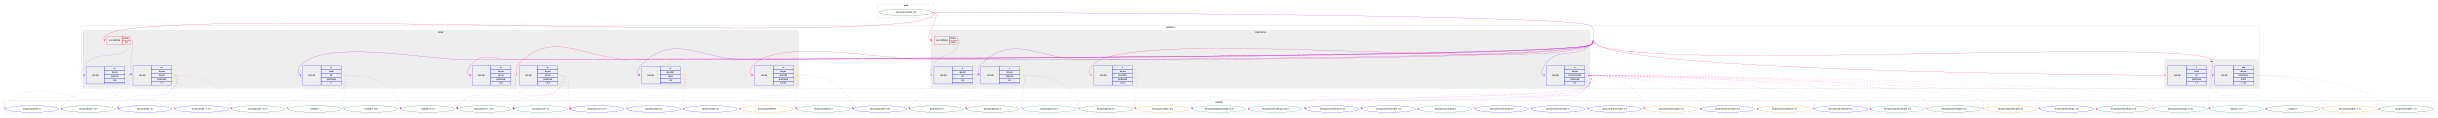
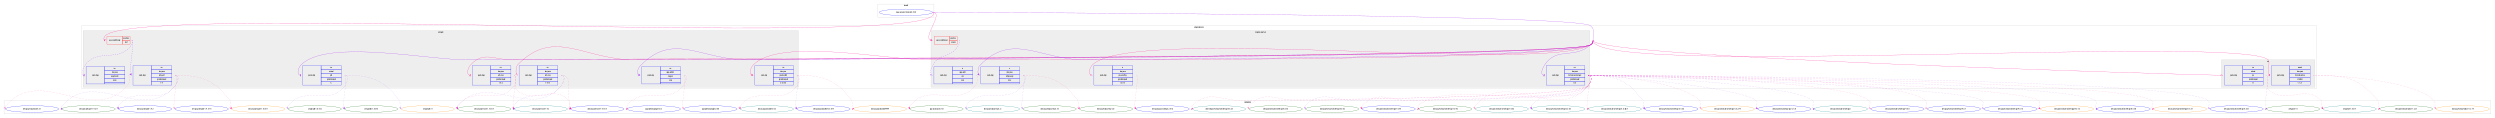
(906, 12) -> (906, 12)
(258, 109) -> (258, 109)
(315, 109) -> (428, 109)
(1163, 109) -> (1163, 109)
(1219, 109) -> (1558, 109)
(1389, 109) -> (1784, 109)
none -> (1728, 109)
(2011, 109) -> (1332, 109)
(2067, 109) -> (1389, 109)
